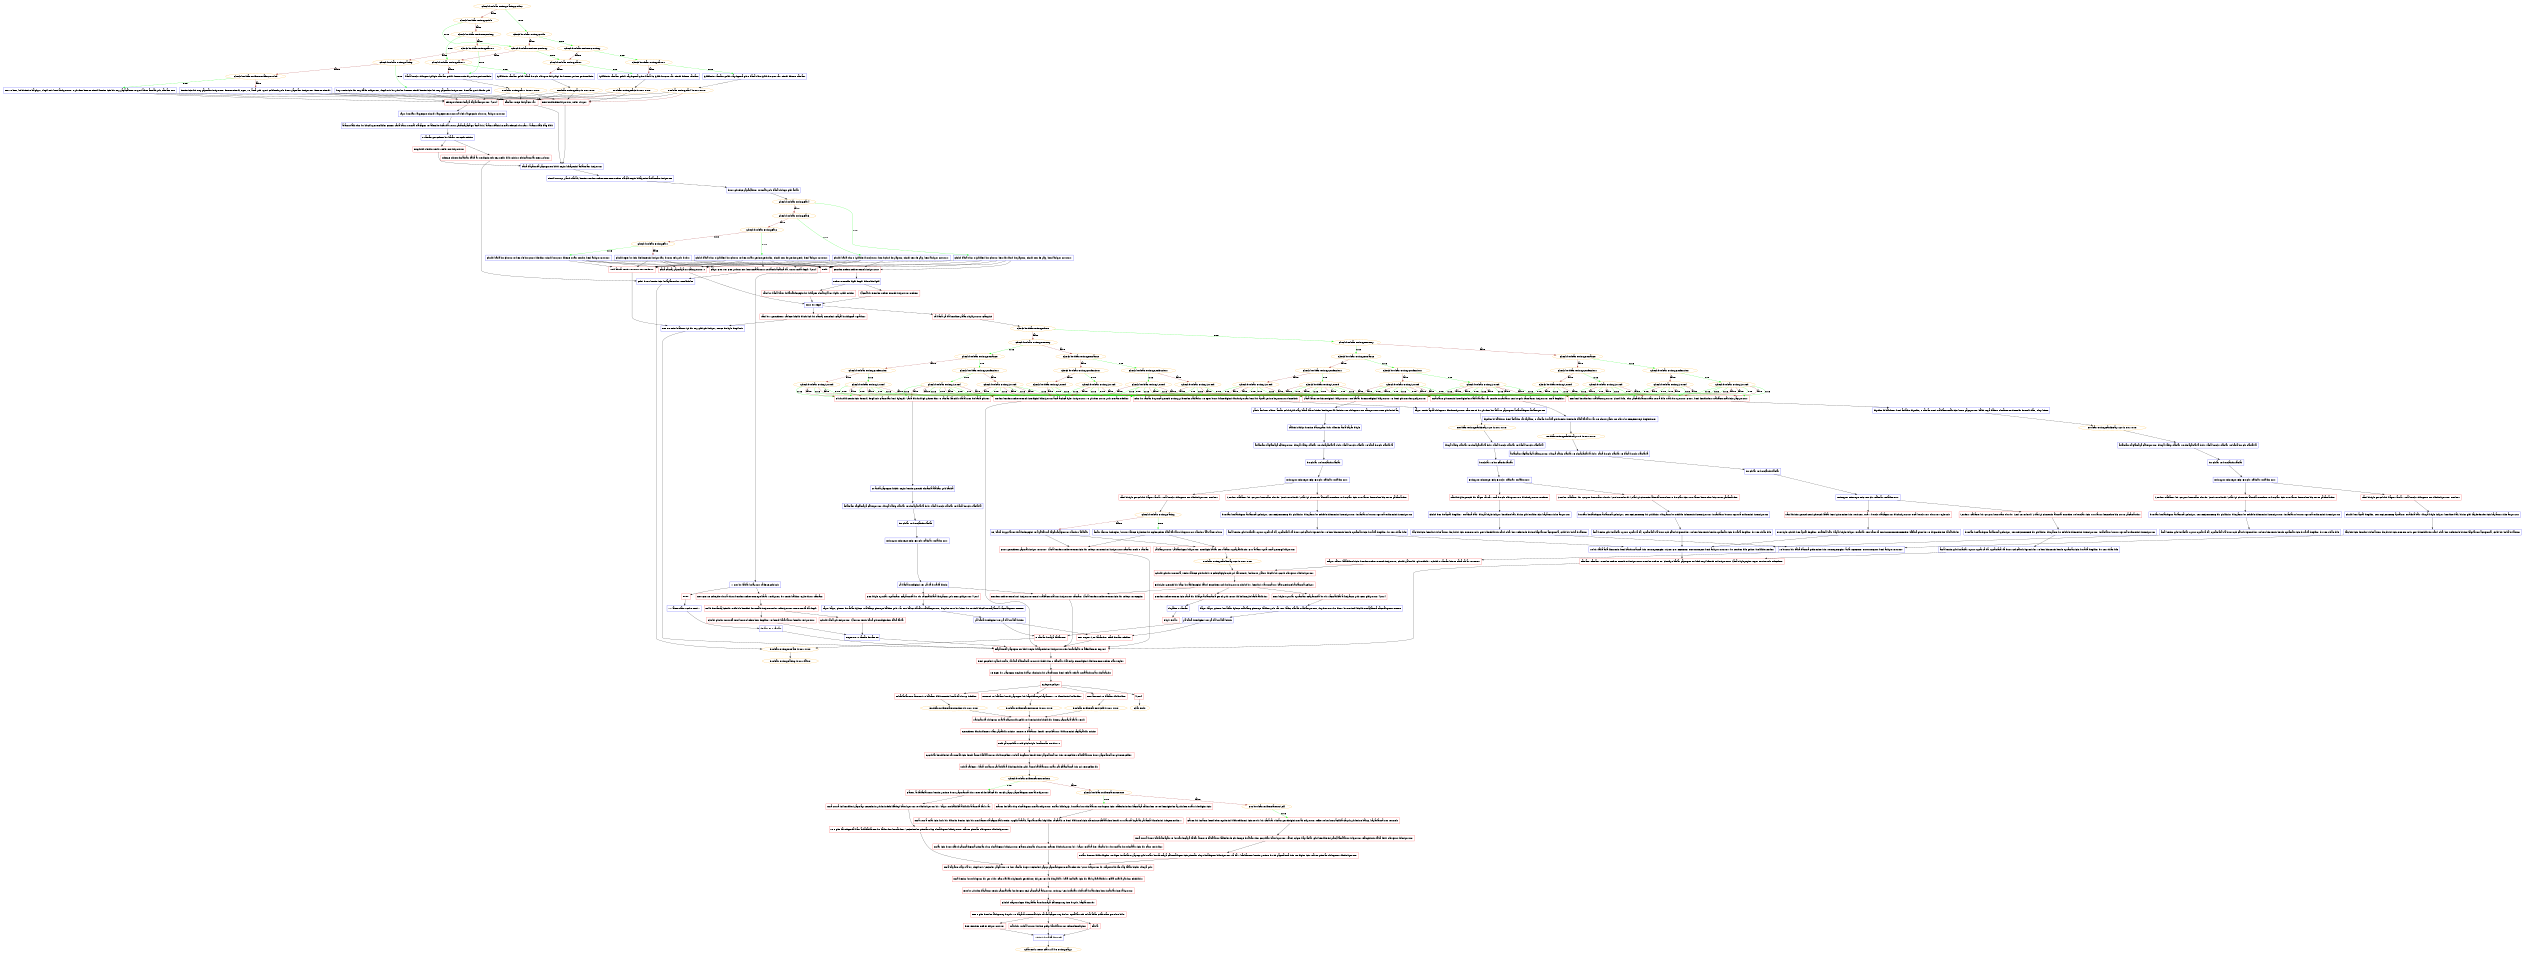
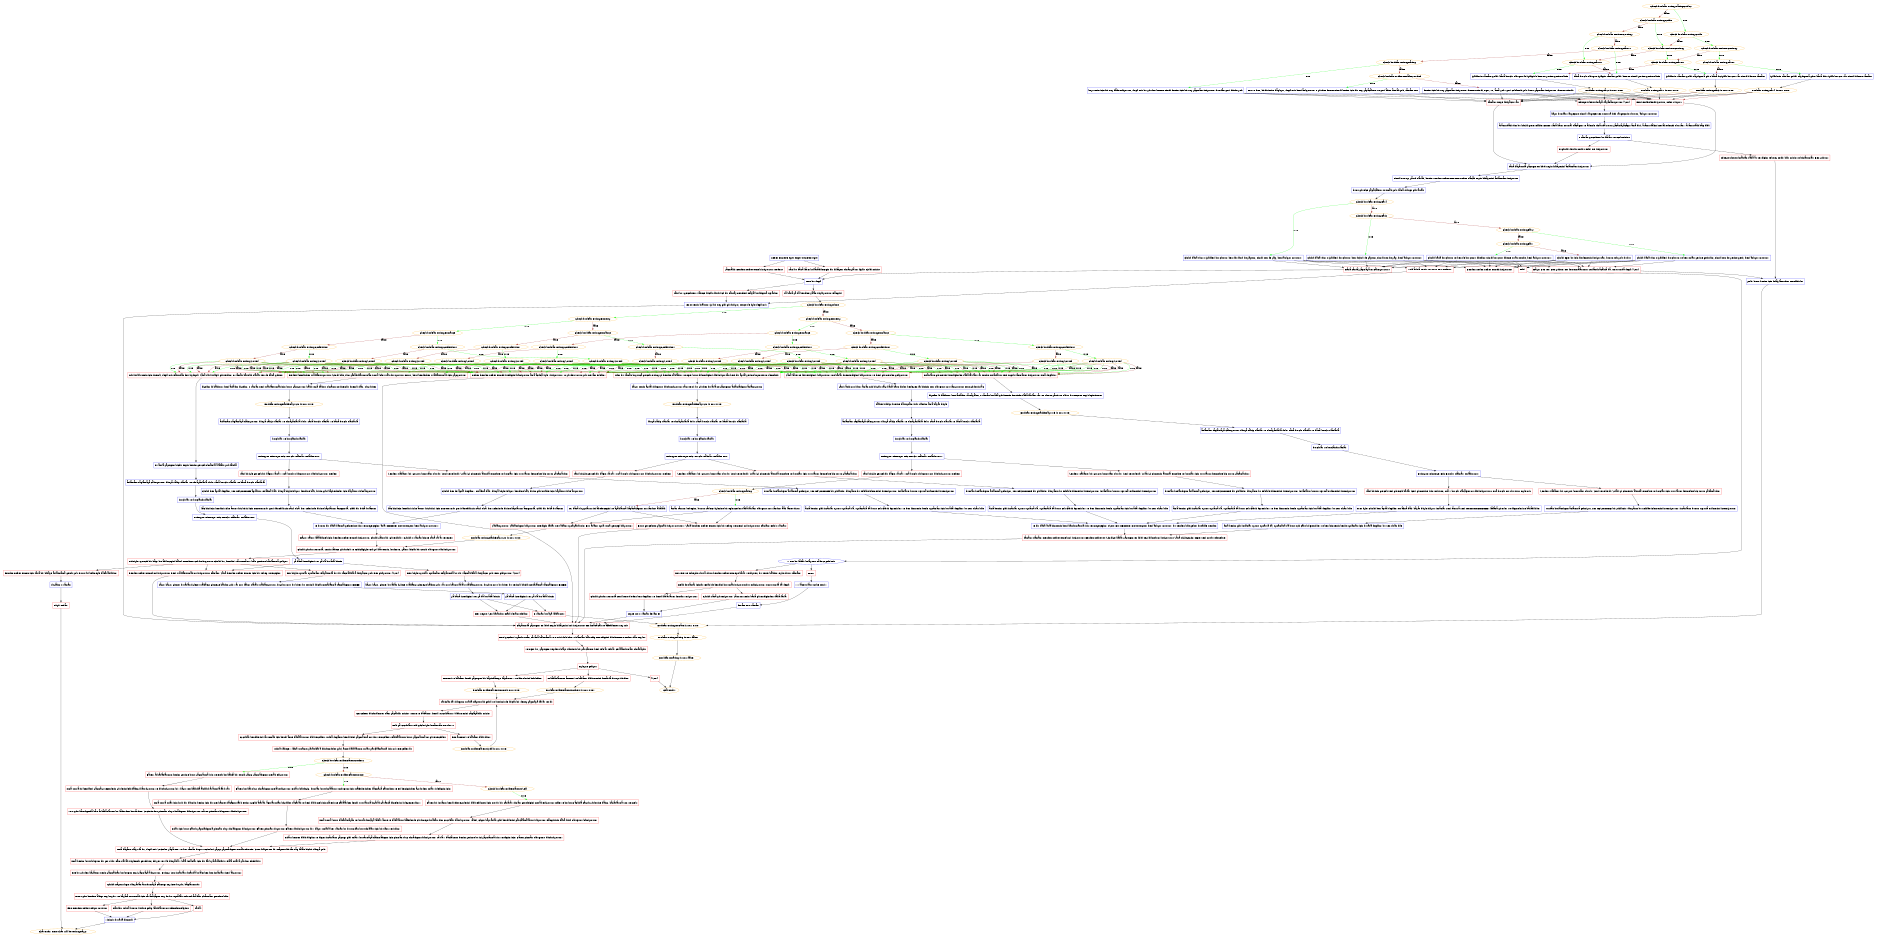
(574, 95) -> (1662, 95)
(580, 98) -> (1610, 97)
(717, 237) -> (1521, 237)
(856, 275) -> none
(755, 585) -> (811, 561)
none -> (677, 658)
(1077, 690) -> (447, 731)
none -> (61, 768)
(1074, 786) -> (346, 768)
(1267, 807) -> (507, 789)
